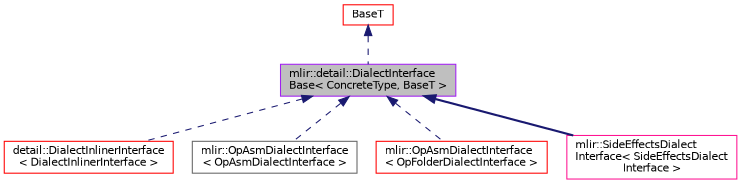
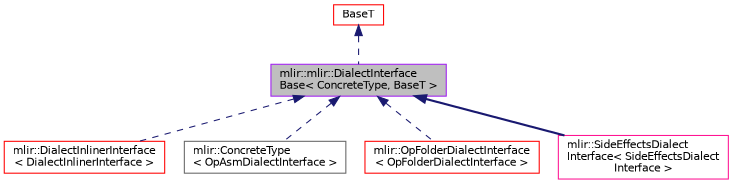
(368, 80) -> (359, 80)
(89, 157) -> (84, 157)
(275, 157) -> (265, 157)
(462, 157) -> (452, 157)
